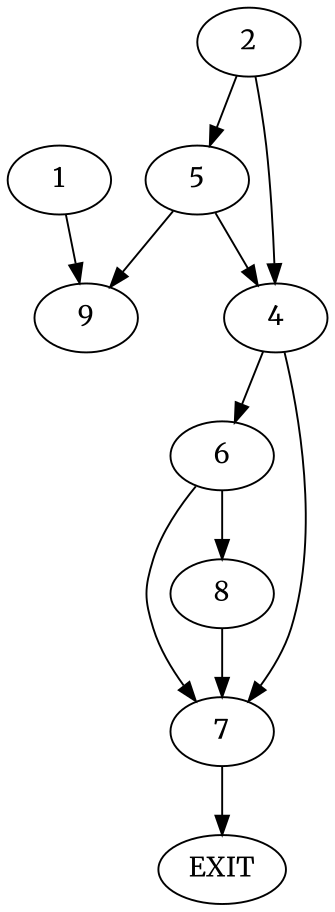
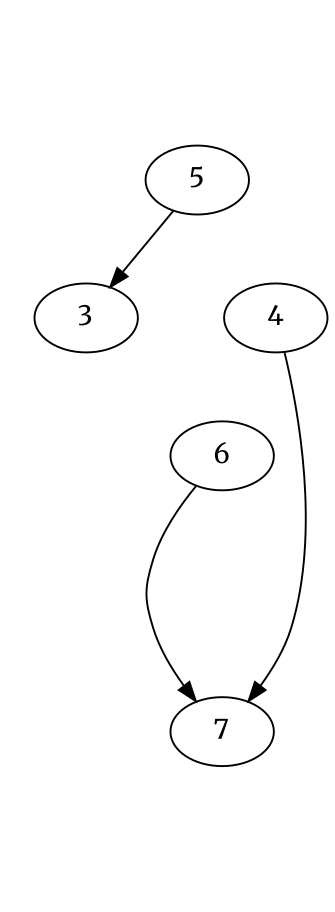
(249, 42) -> none
(59, 180) -> none
(232, 241) -> none
(86, 318) -> (86, 318)
(253, 378) -> none
(222, 594) -> none
(222, 870) -> none
